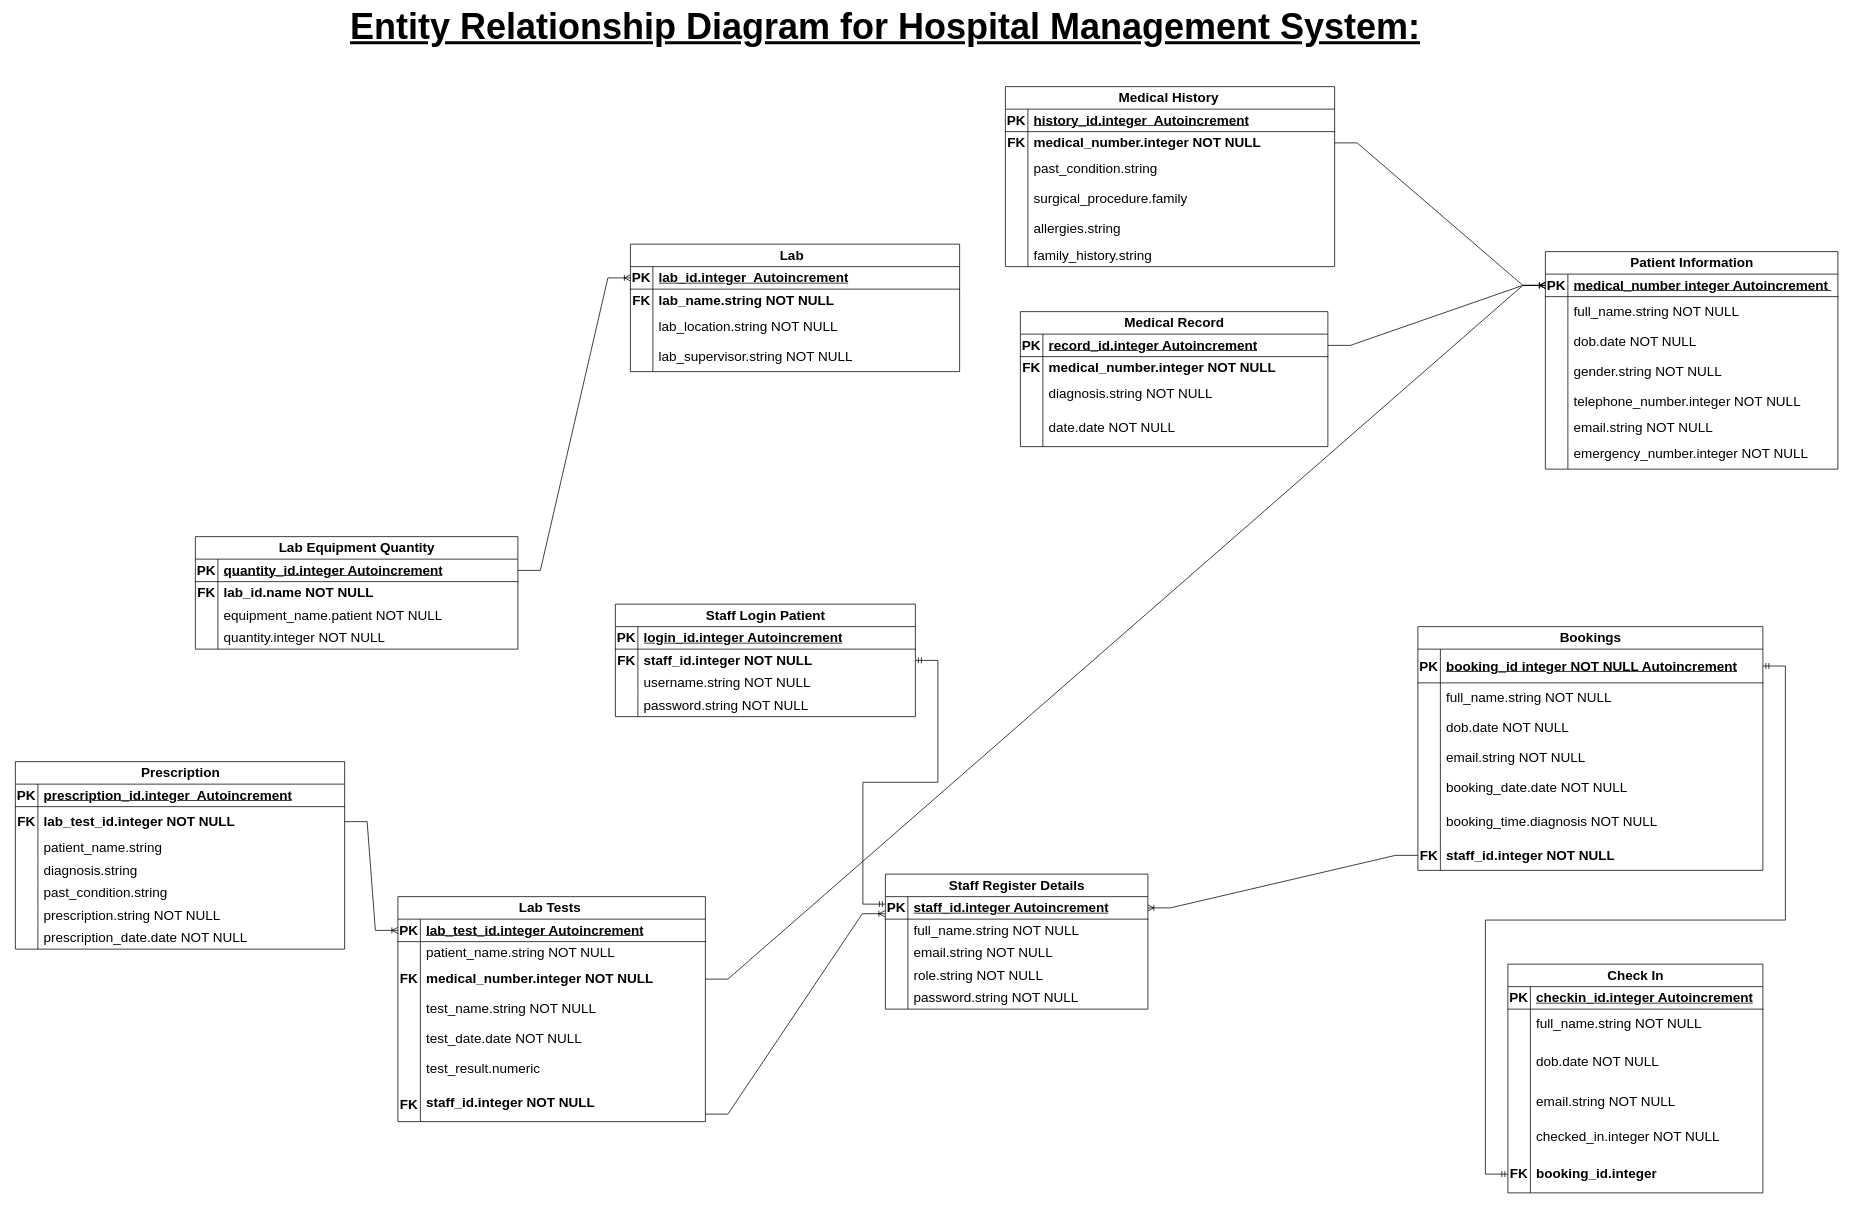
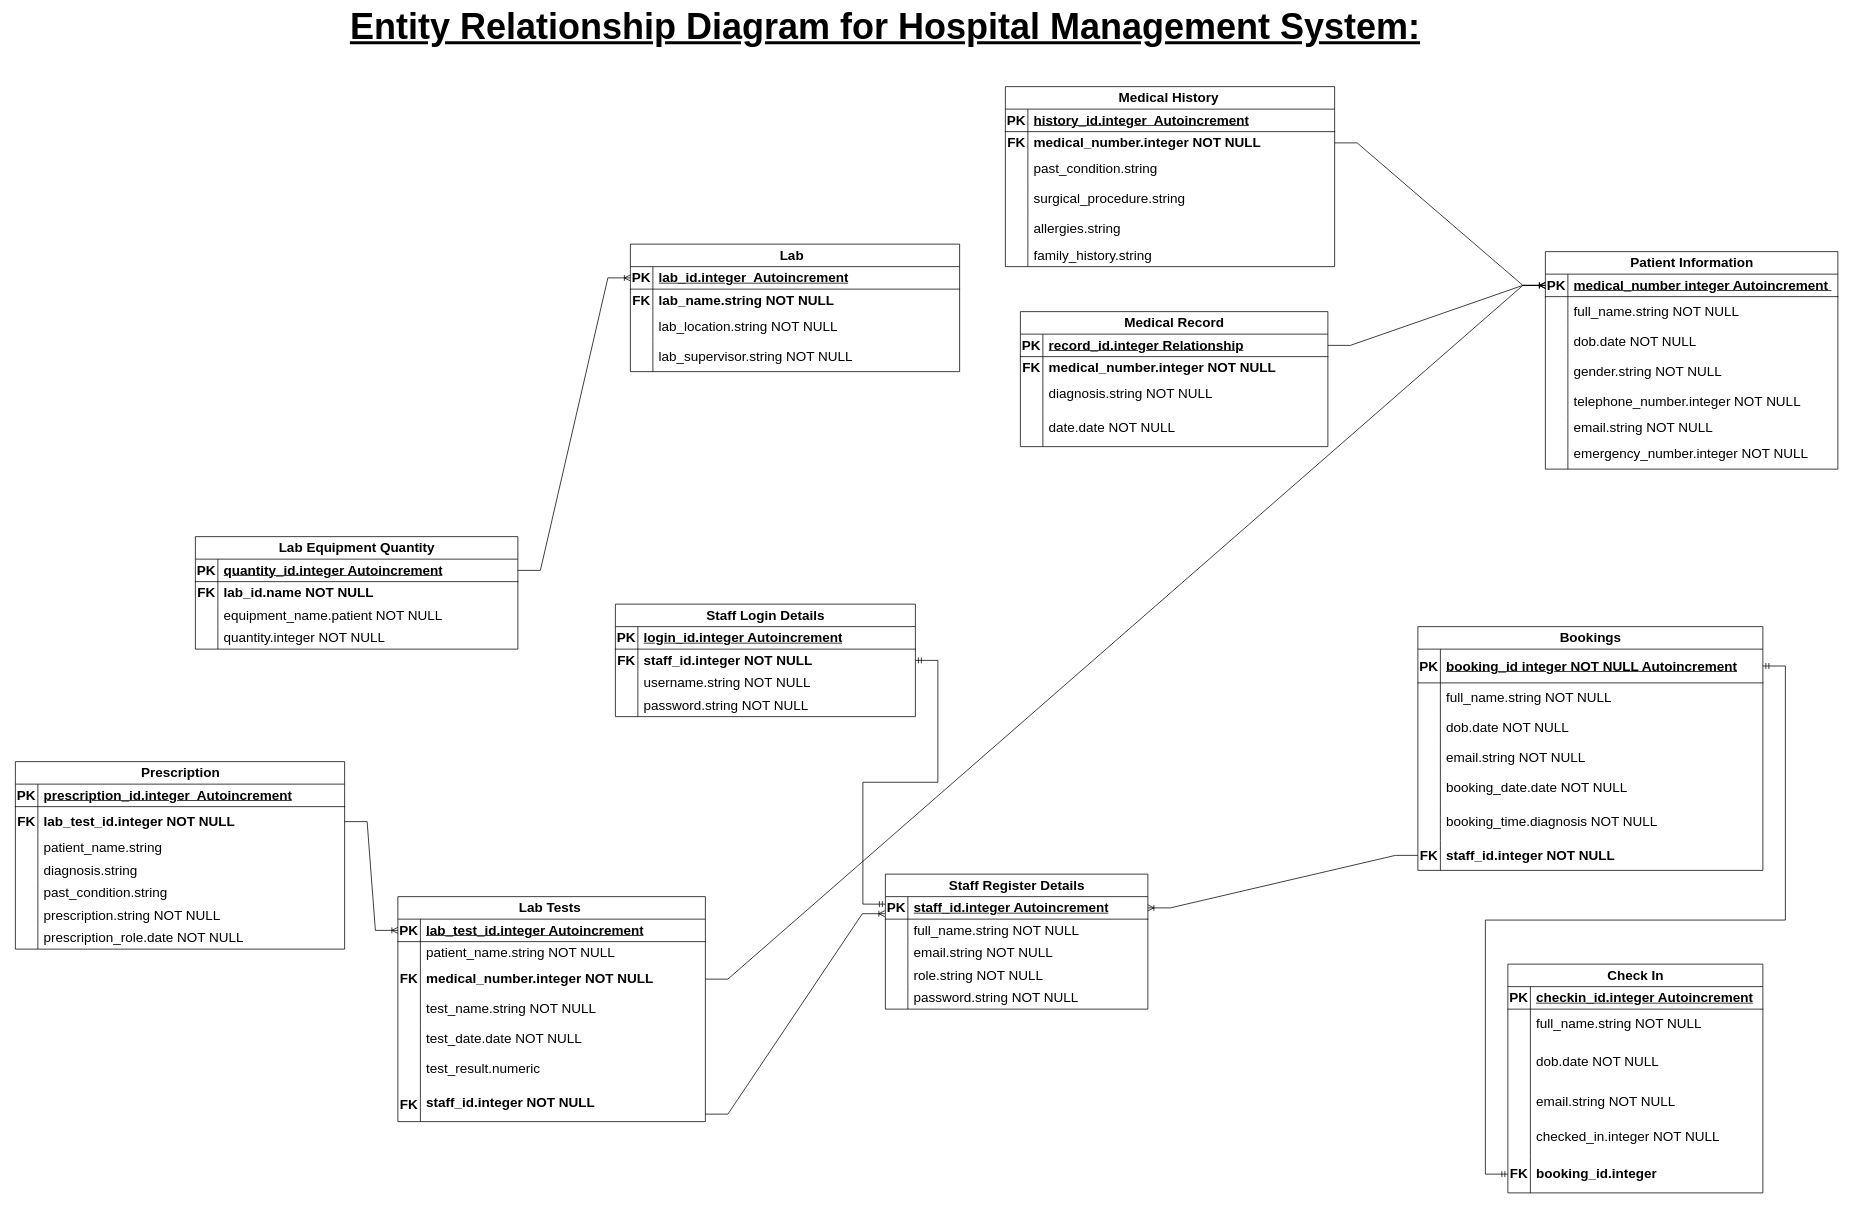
(1091, 199) -> (1092, 199)
(1121, 345) -> (1116, 345)
(766, 615) -> (766, 615)
(116, 938) -> (115, 938)
